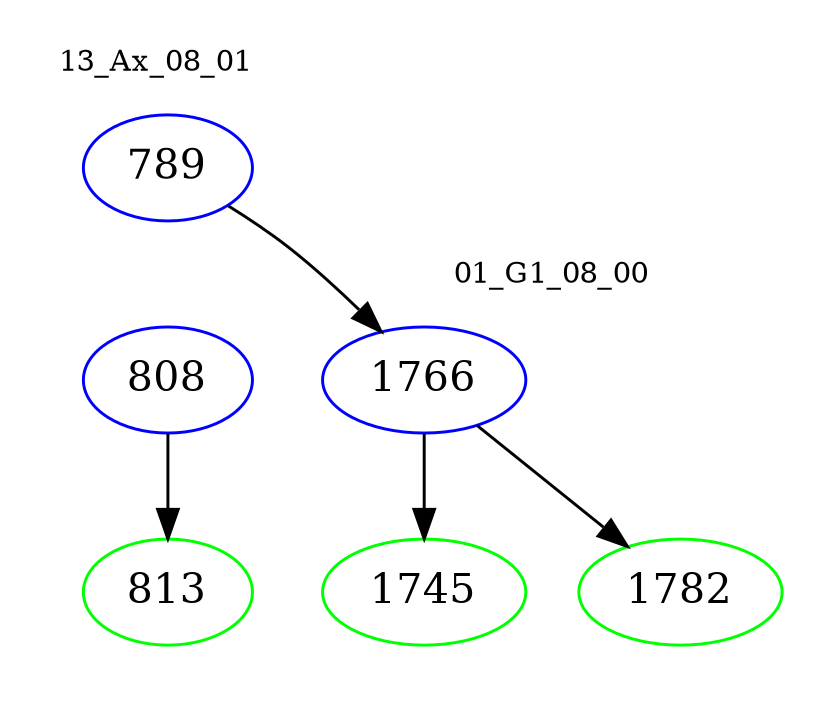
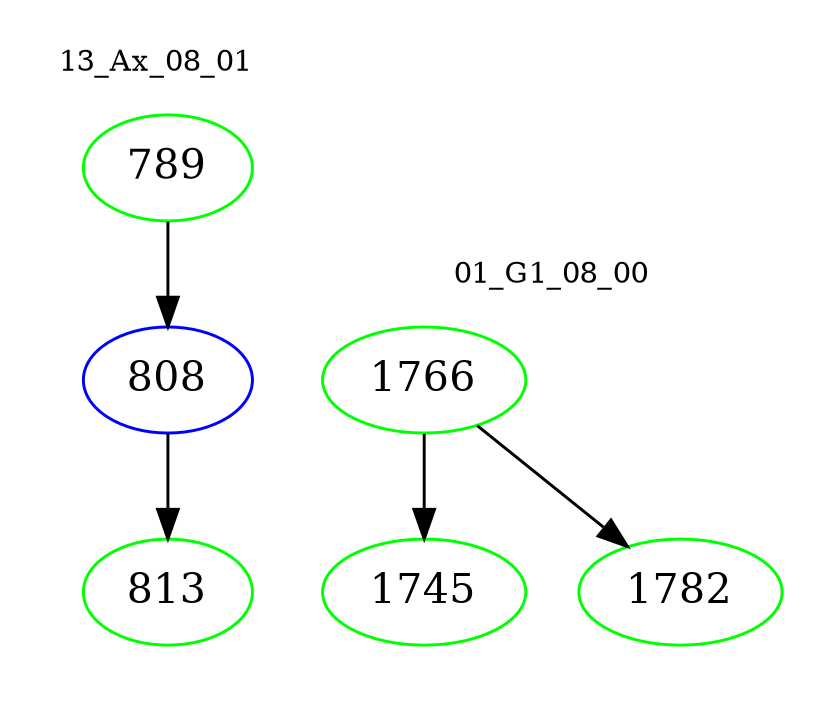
(168, 168) -> (168, 168)
(319, 273) -> (168, 260)
(424, 380) -> (424, 380)
